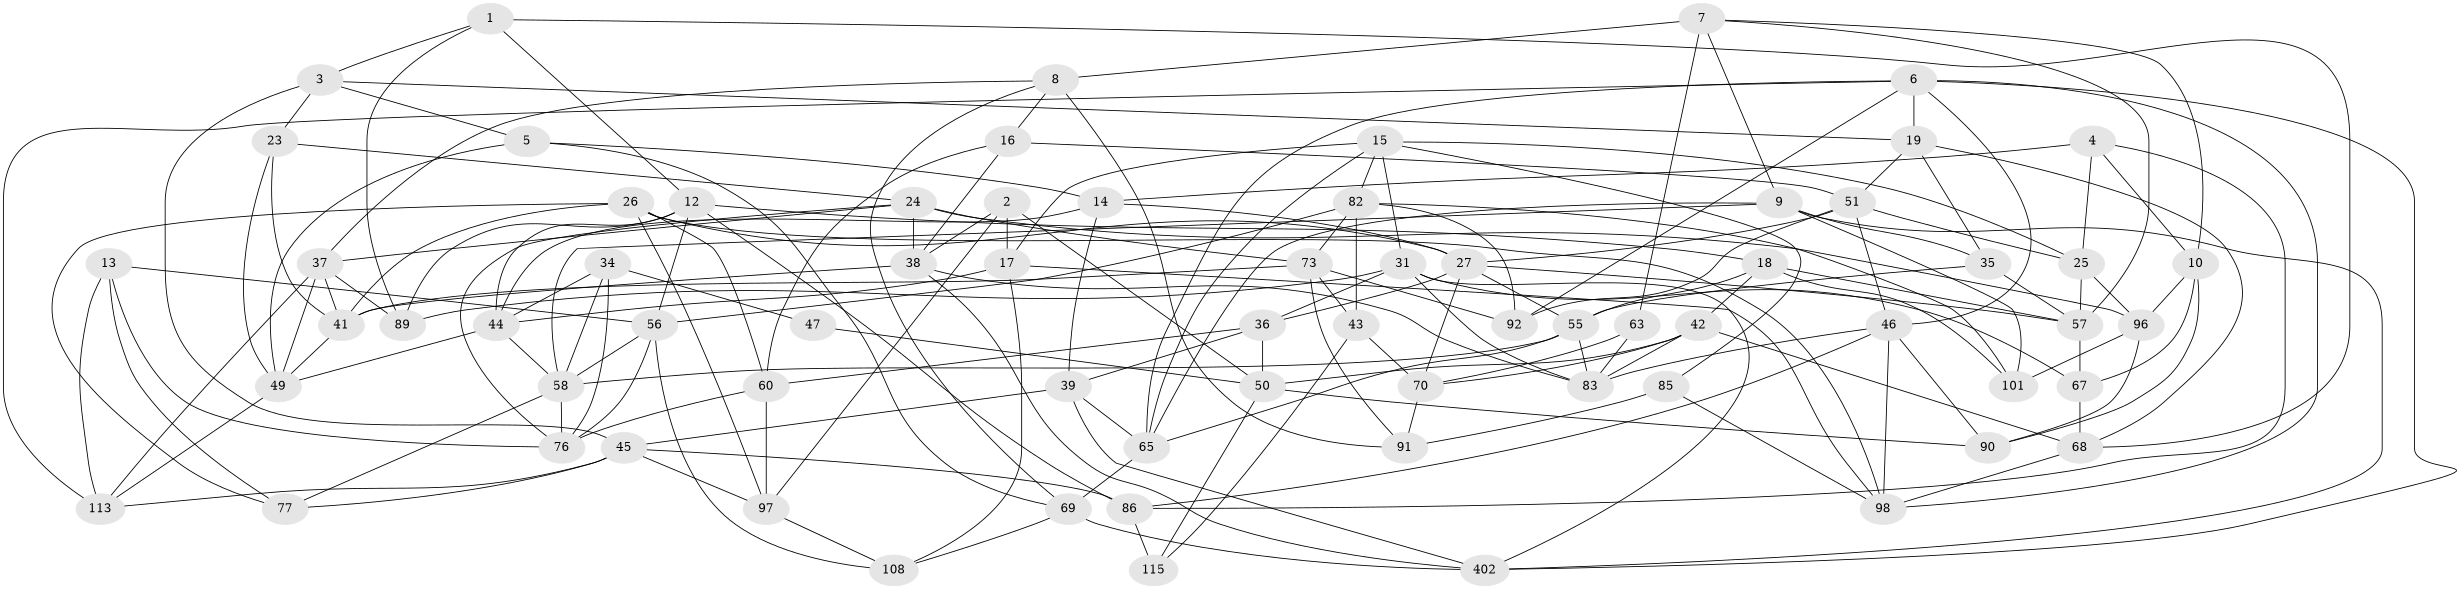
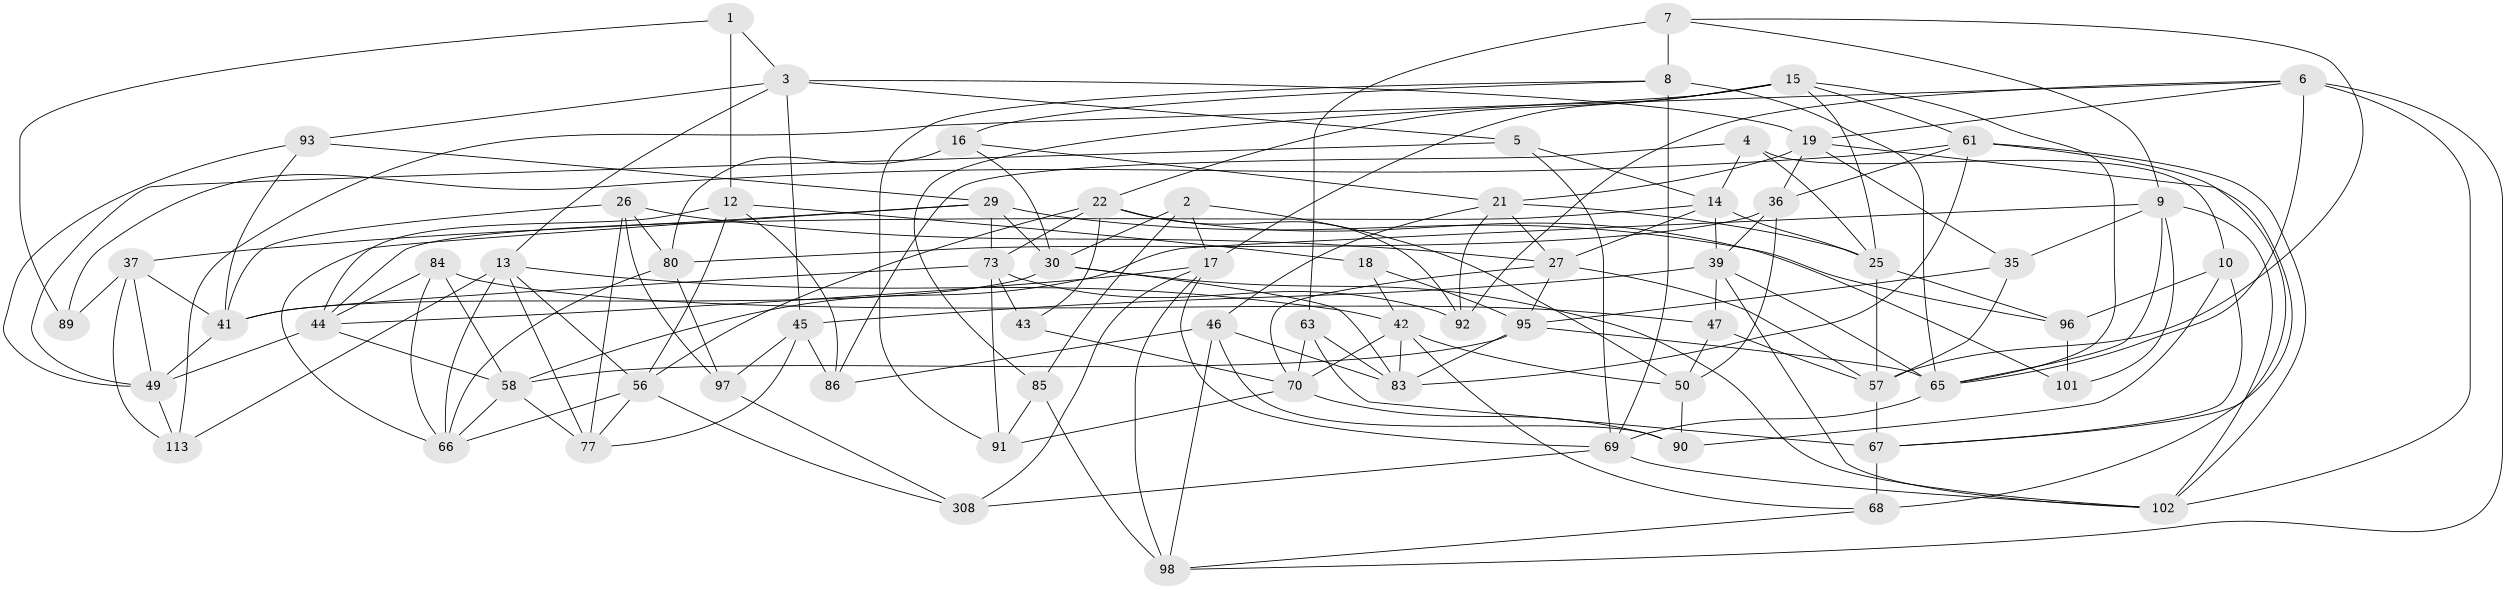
(2042, 39) -> none
(1707, 49) -> none
(641, 99) -> (1916, 172)
(275, 141) -> (308, 141)
none -> (636, 160)
(914, 203) -> (991, 203)
(1356, 203) -> (1100, 203)
(1853, 203) -> (1500, 203)
(2028, 220) -> none
(523, 224) -> none
none -> (1770, 227)
(1455, 245) -> none
(608, 264) -> (438, 264)
(914, 264) -> (1053, 264)
(1403, 264) -> (1970, 141)
none -> (868, 288)
(1861, 292) -> none
none -> (1716, 294)
(1943, 298) -> (1807, 362)
(1366, 299) -> (1794, 170)
(1576, 325) -> (1524, 325)
(609, 355) -> (615, 417)
(887, 356) -> (1113, 283)
(766, 387) -> (671, 264)
(2097, 411) -> (1462, 416)
none -> (1641, 426)
none -> (1335, 428)
(562, 448) -> (446, 448)
(367, 488) -> none
(894, 570) -> (964, 509)
(1154, 570) -> none
(1485, 570) -> (2164, 509)
